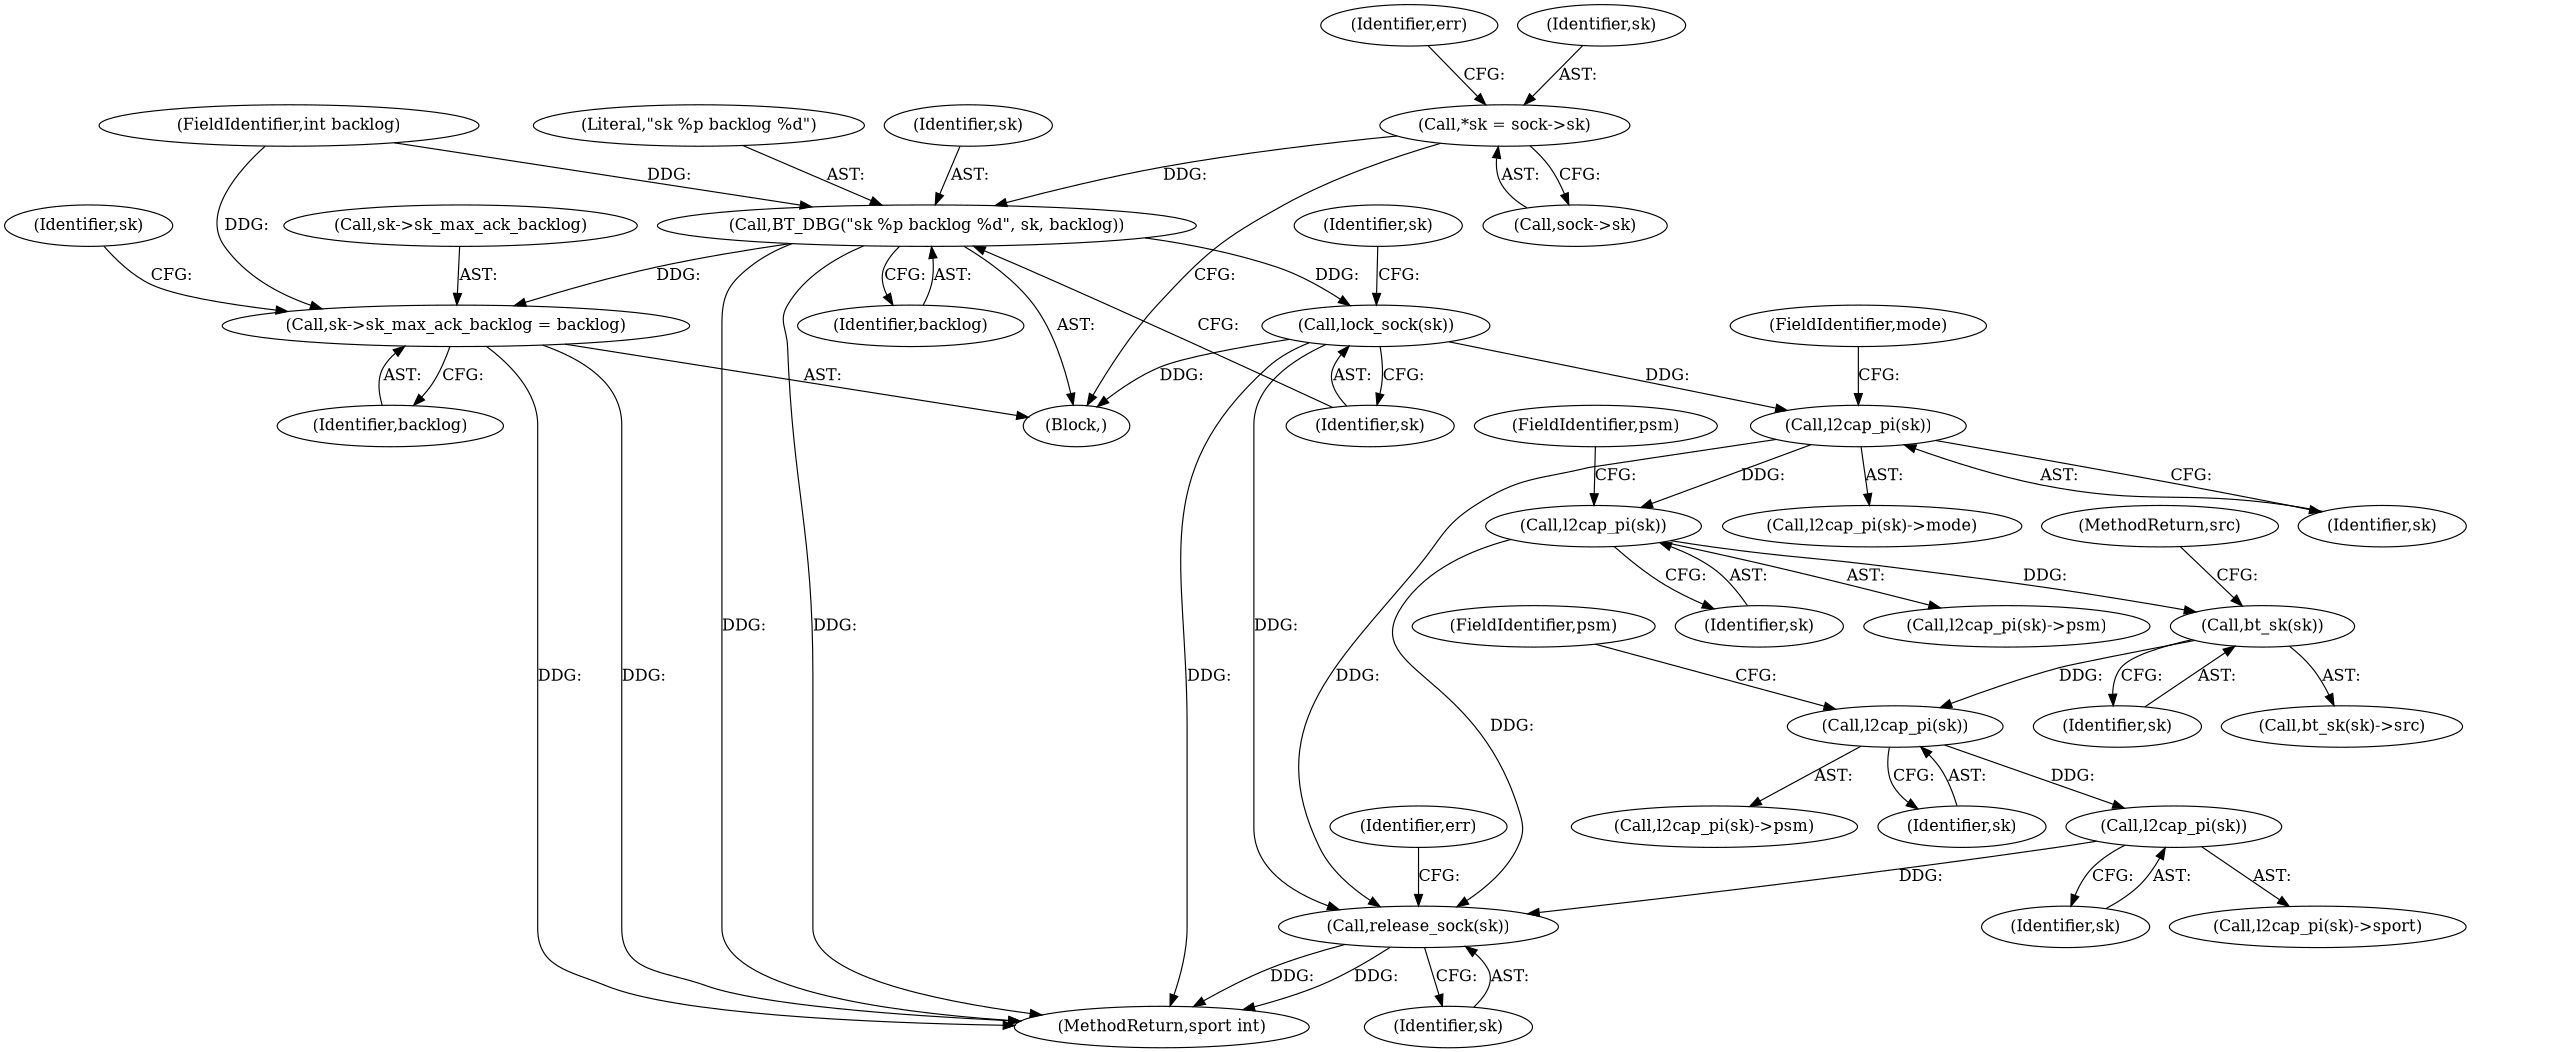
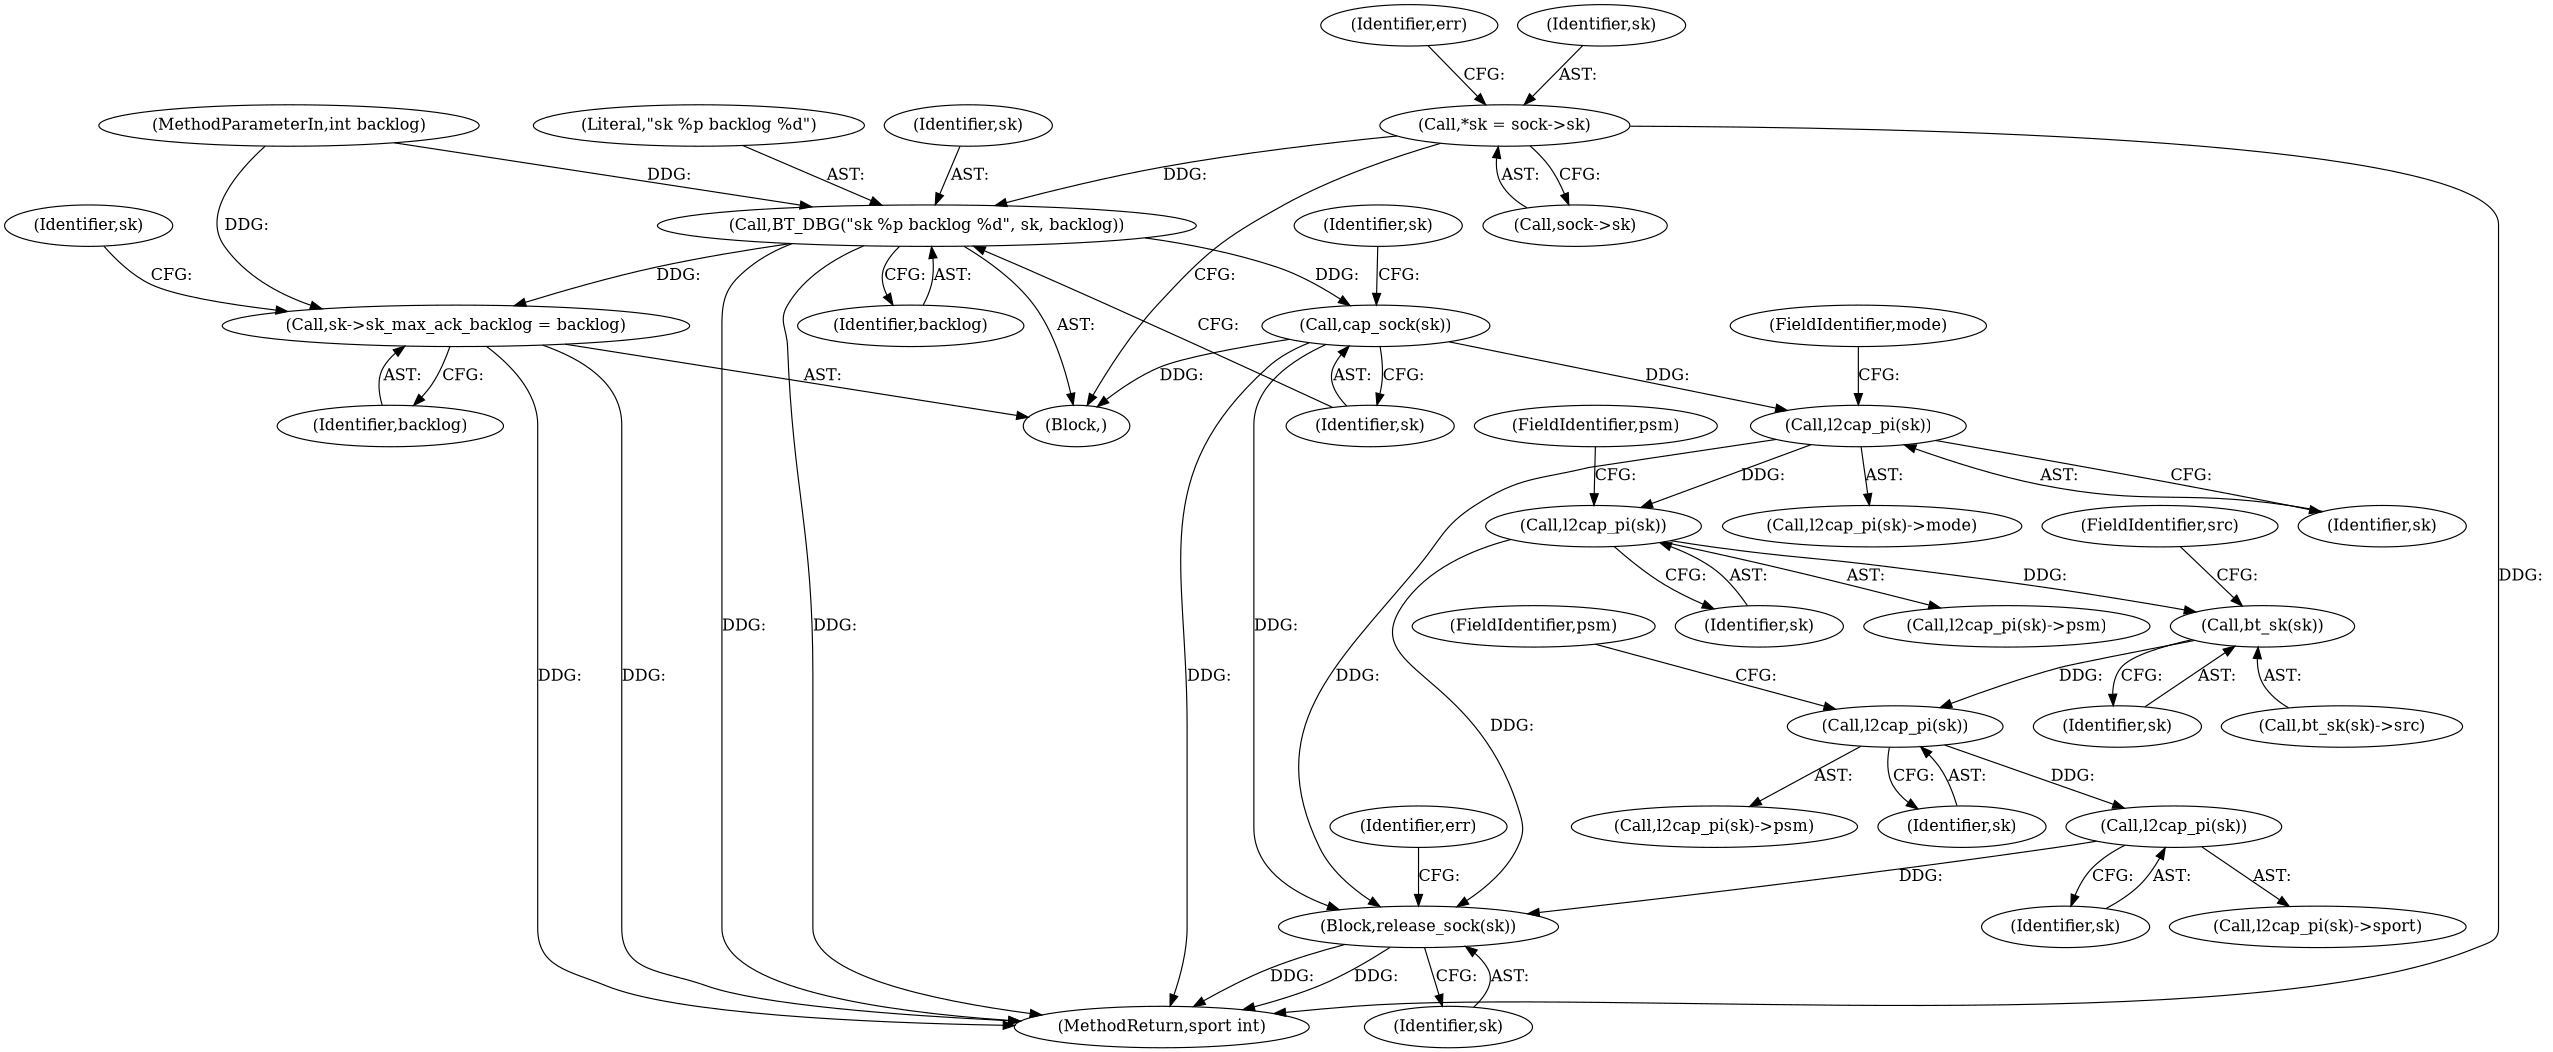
(289, 126) -> (289, 126)
(461, 226) -> none
(1376, 326) -> (1376, 326)
(2160, 526) -> (2160, 526)
(2312, 668) -> (2265, 688)
none -> (2499, 747)
(1419, 927) -> (1419, 927)
